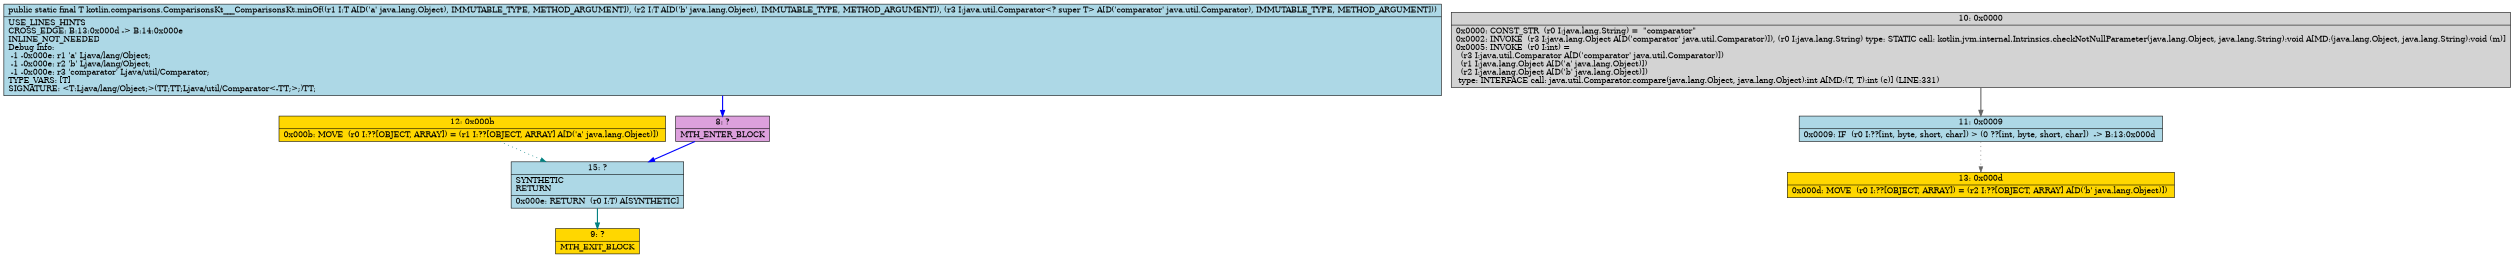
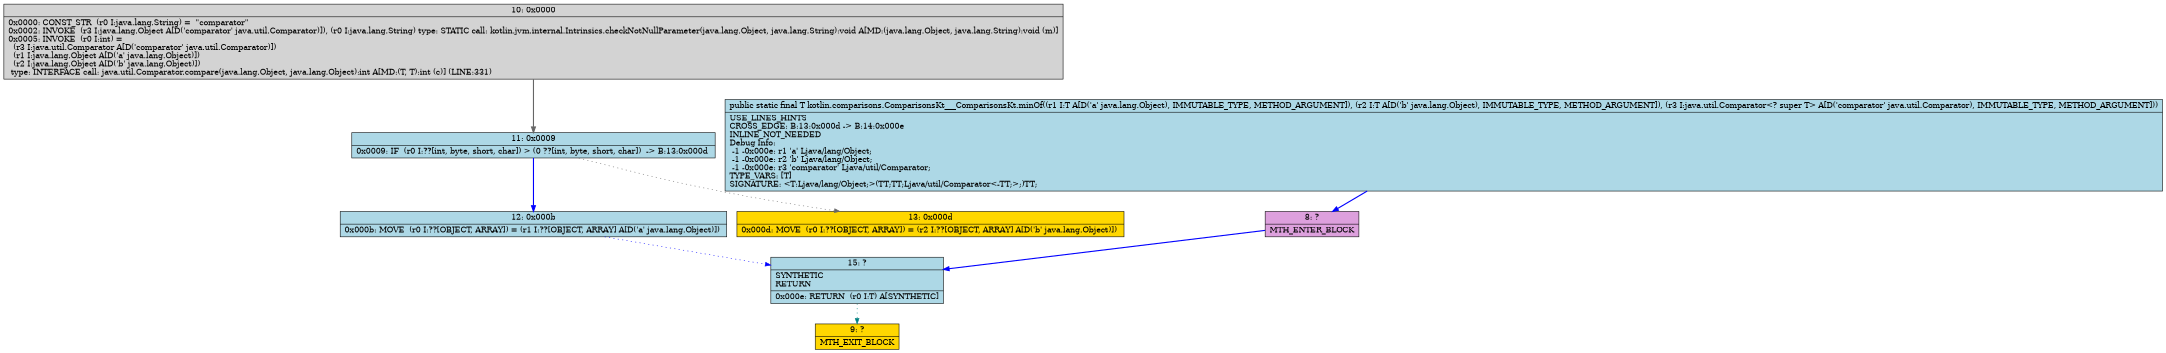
(472, 129) -> (533, 224)
(520, 150) -> (685, 251)
none -> (533, 182)
(597, 216) -> (857, 311)
